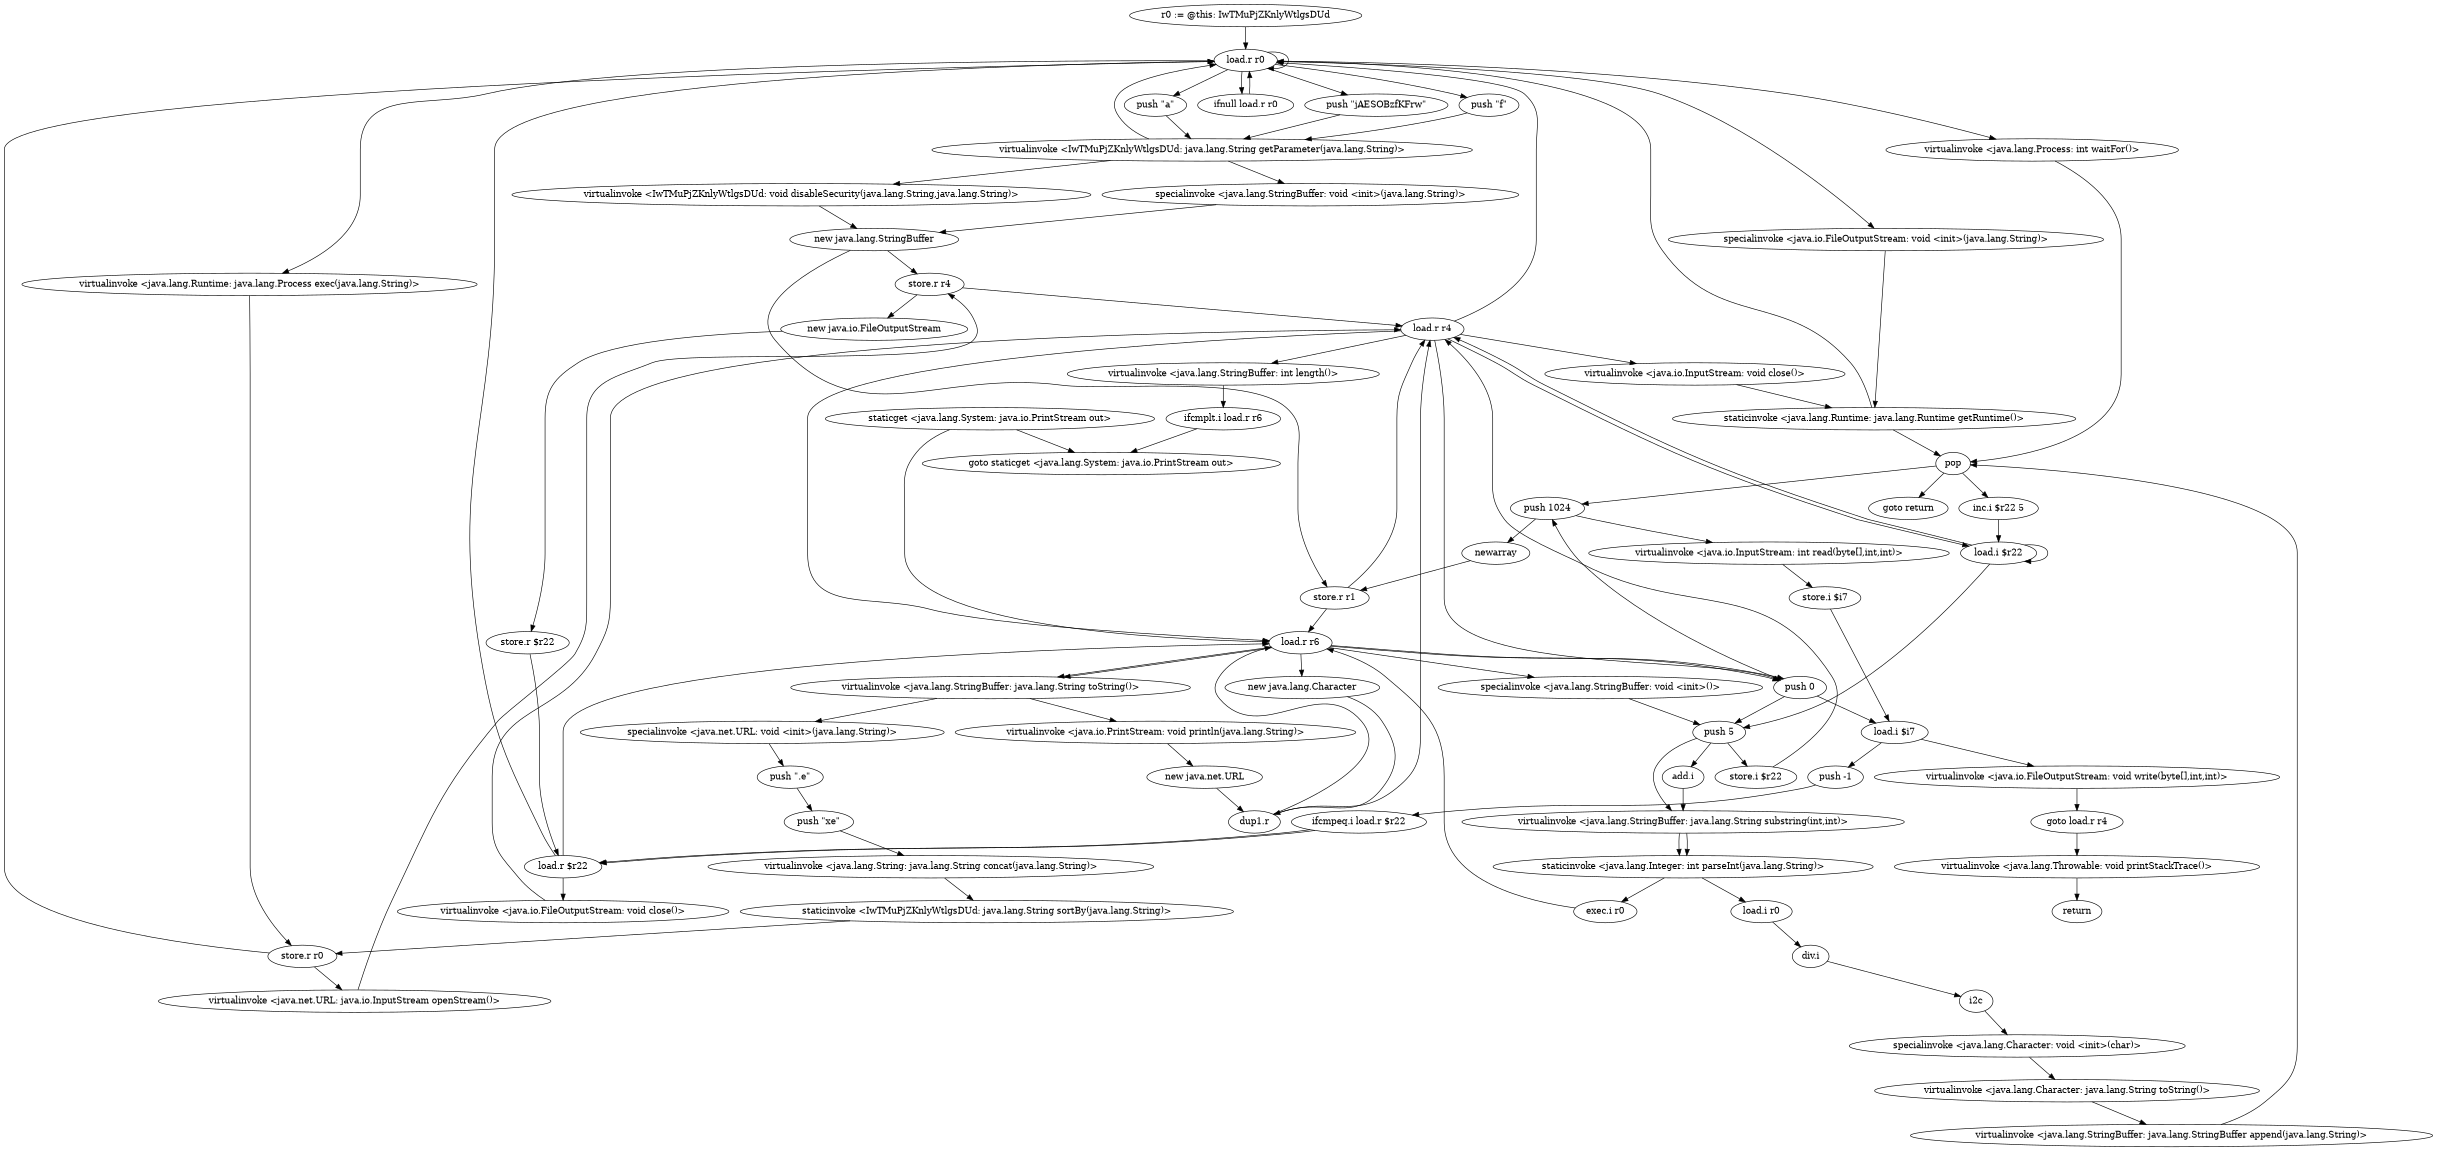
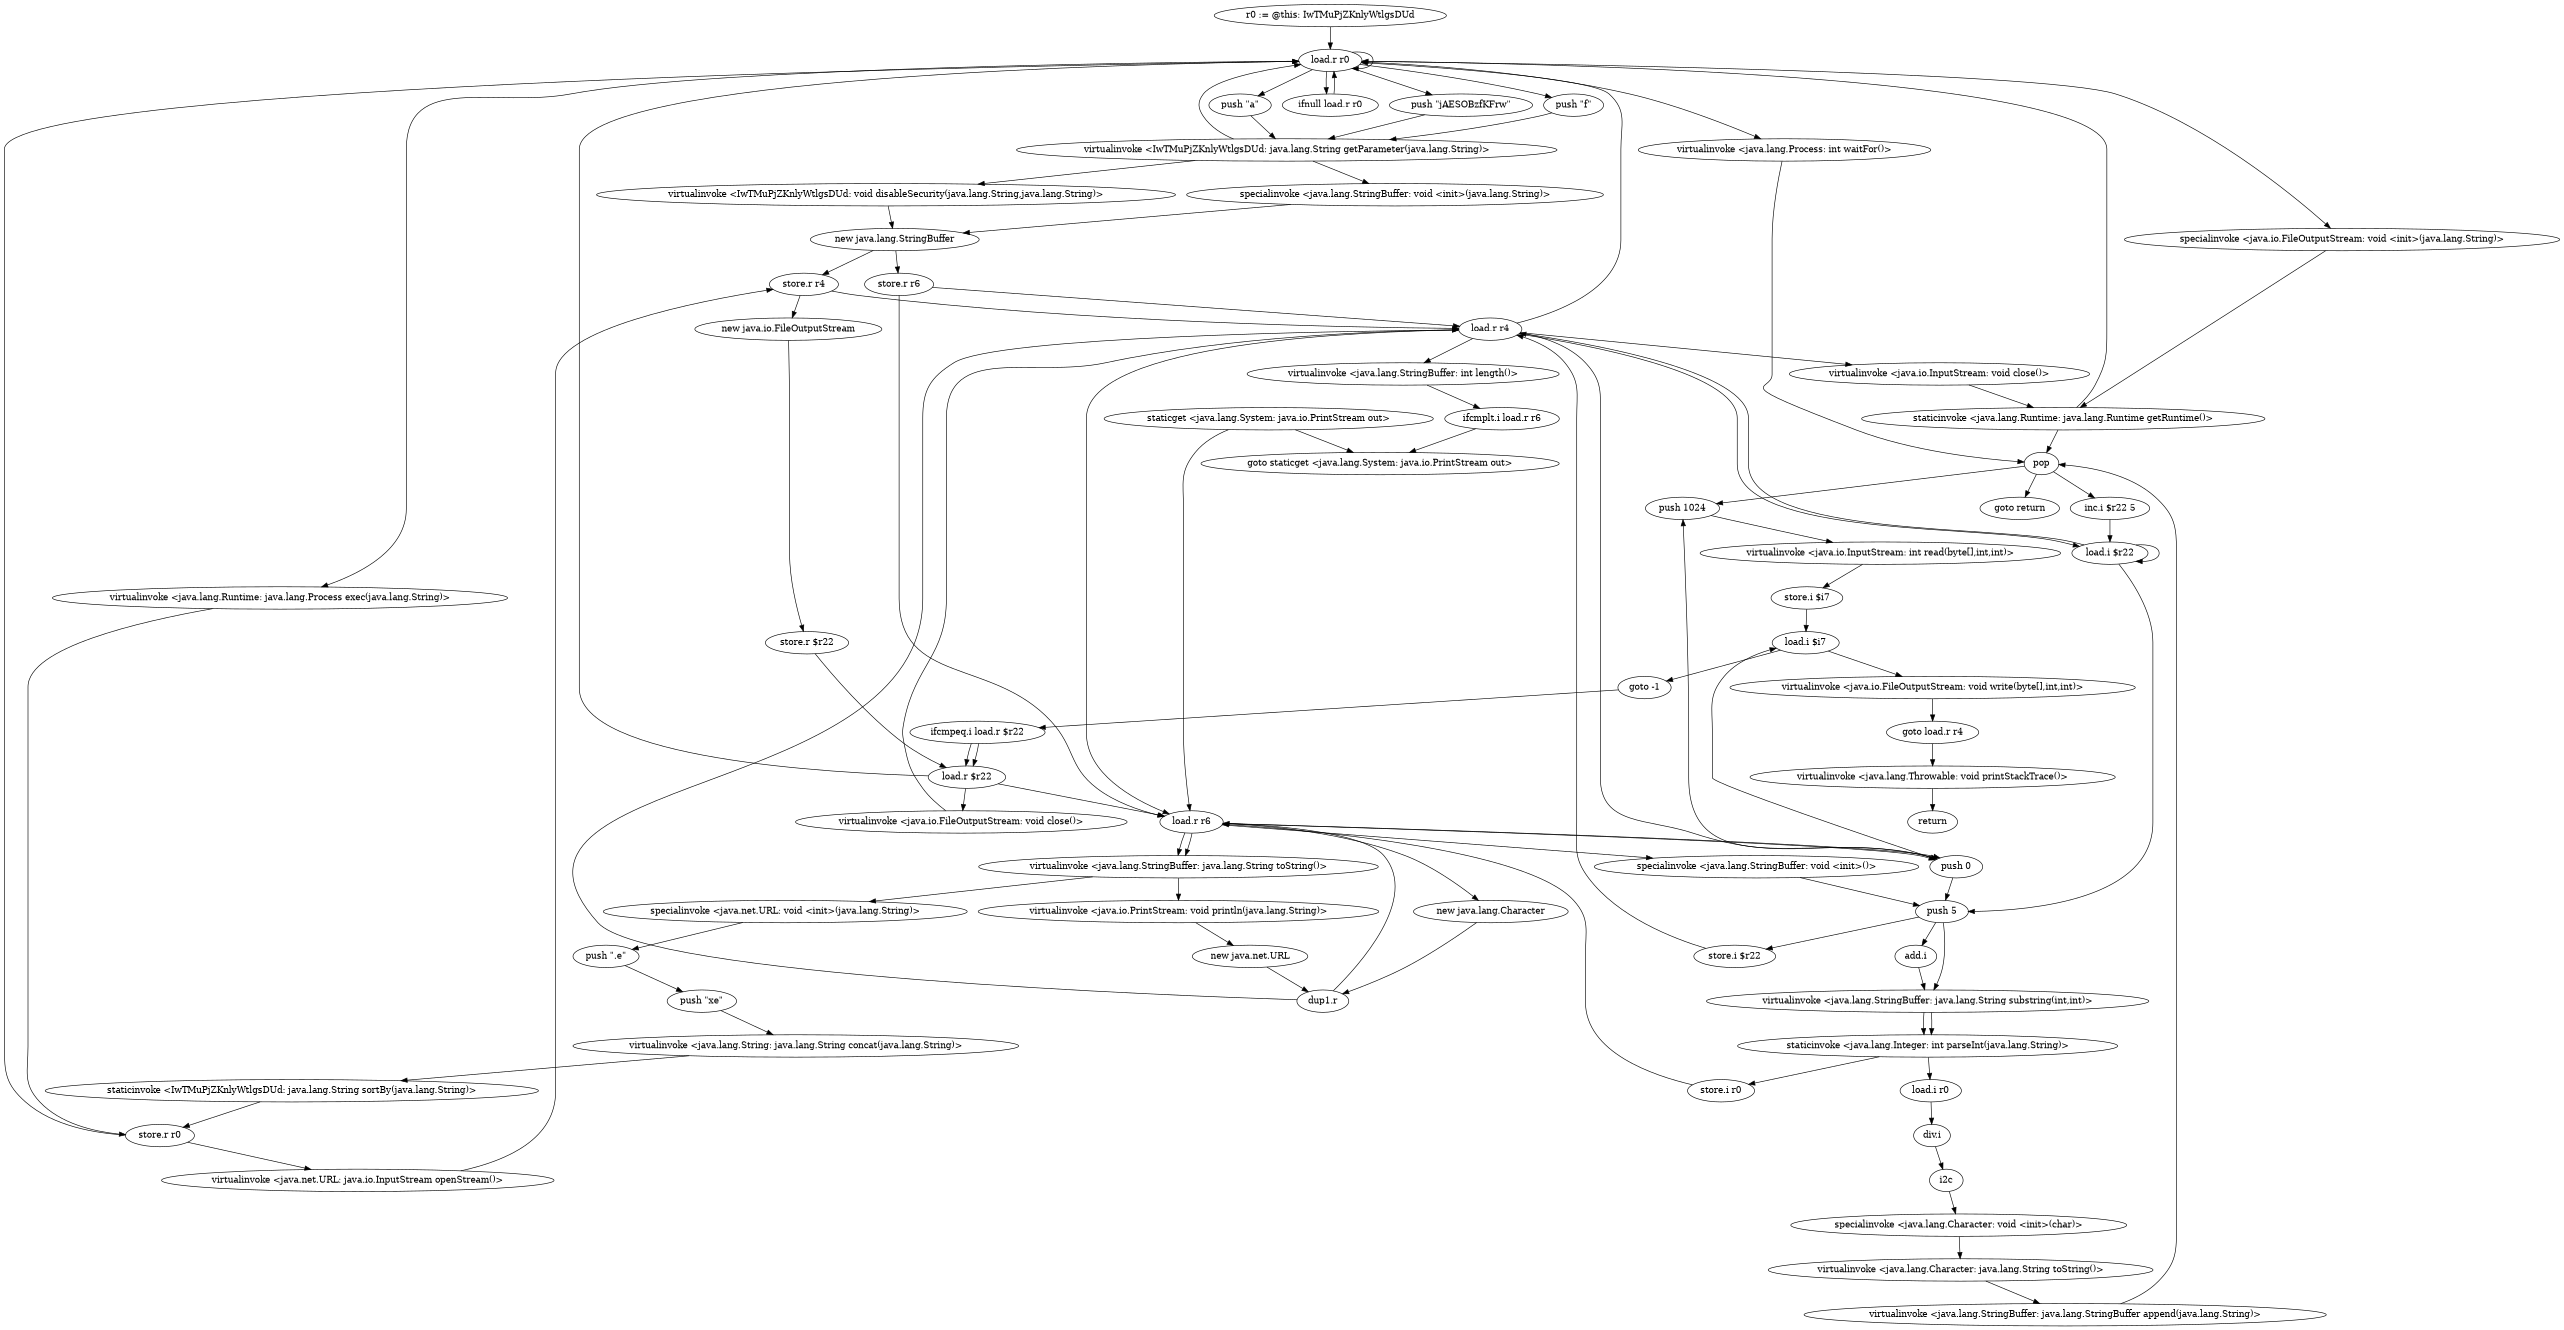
(1496, 553) -> none
(1335, 598) -> (899, 284)
(1836, 777) -> (1645, 688)
(1605, 912) -> (1721, 1091)
